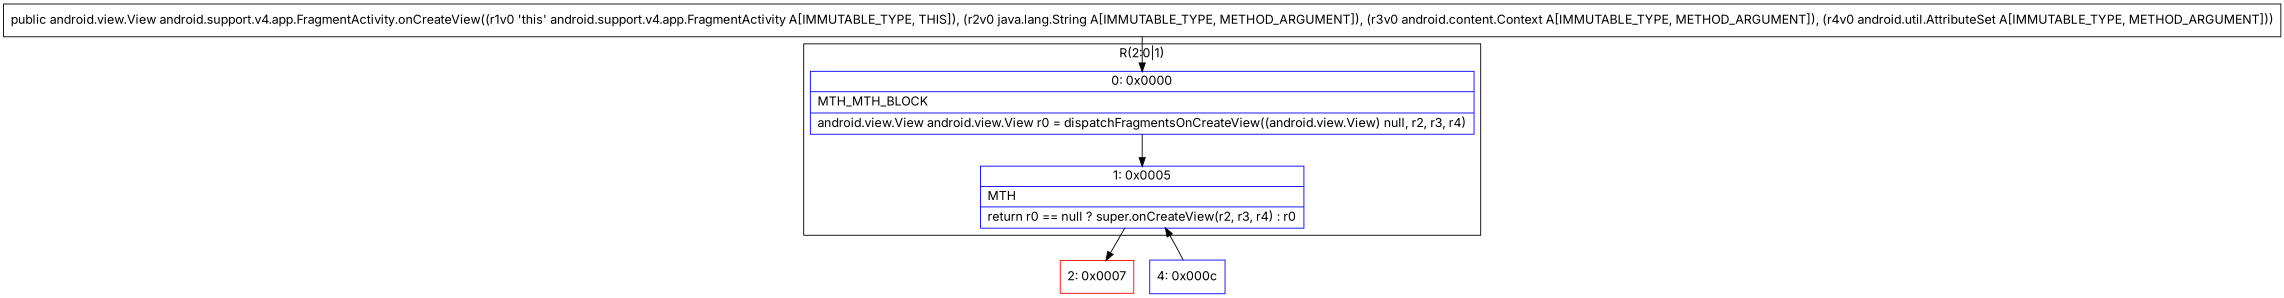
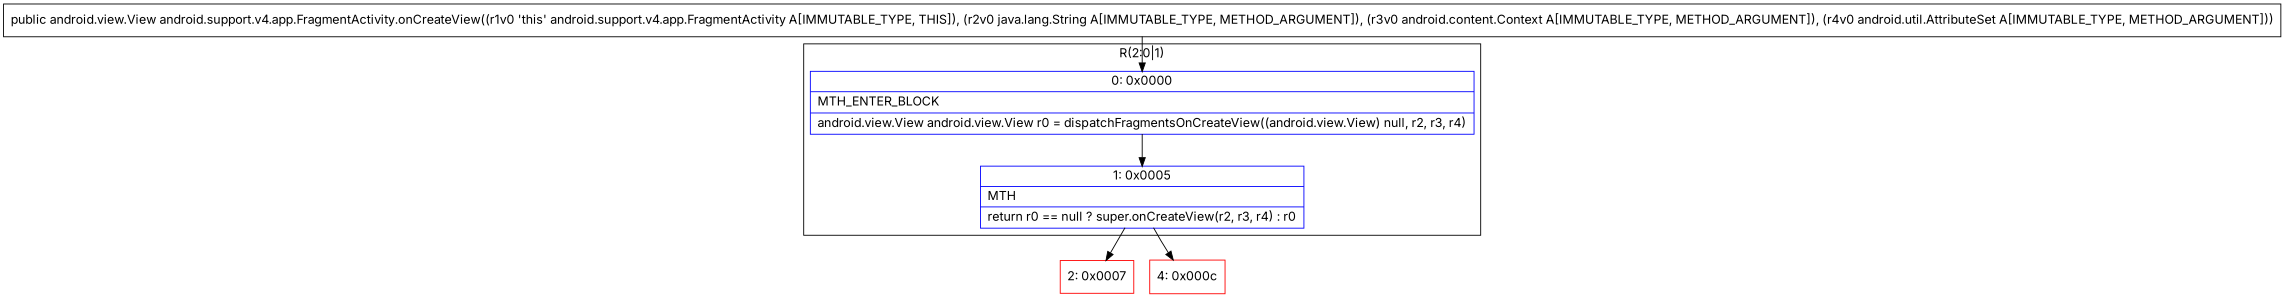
(873, 102) -> (879, 102)
(1177, 248) -> (1161, 241)
(1187, 277) -> (1187, 277)
